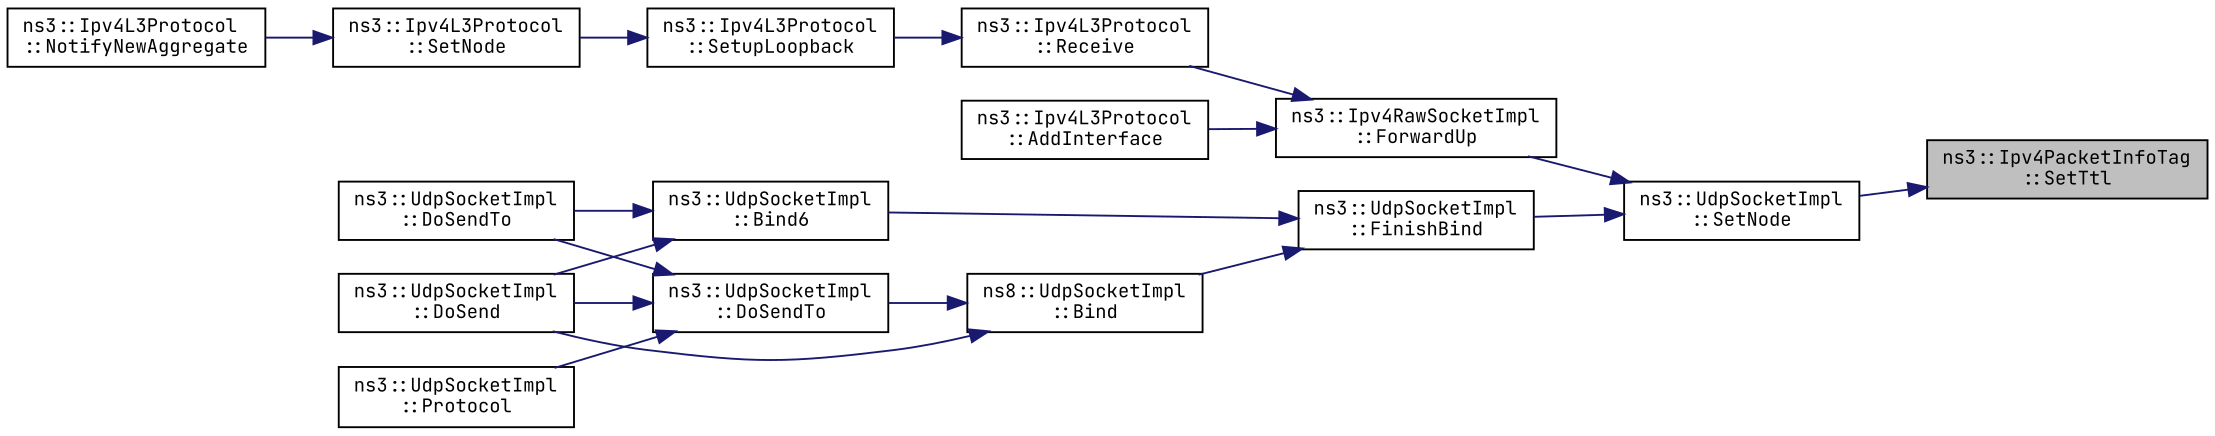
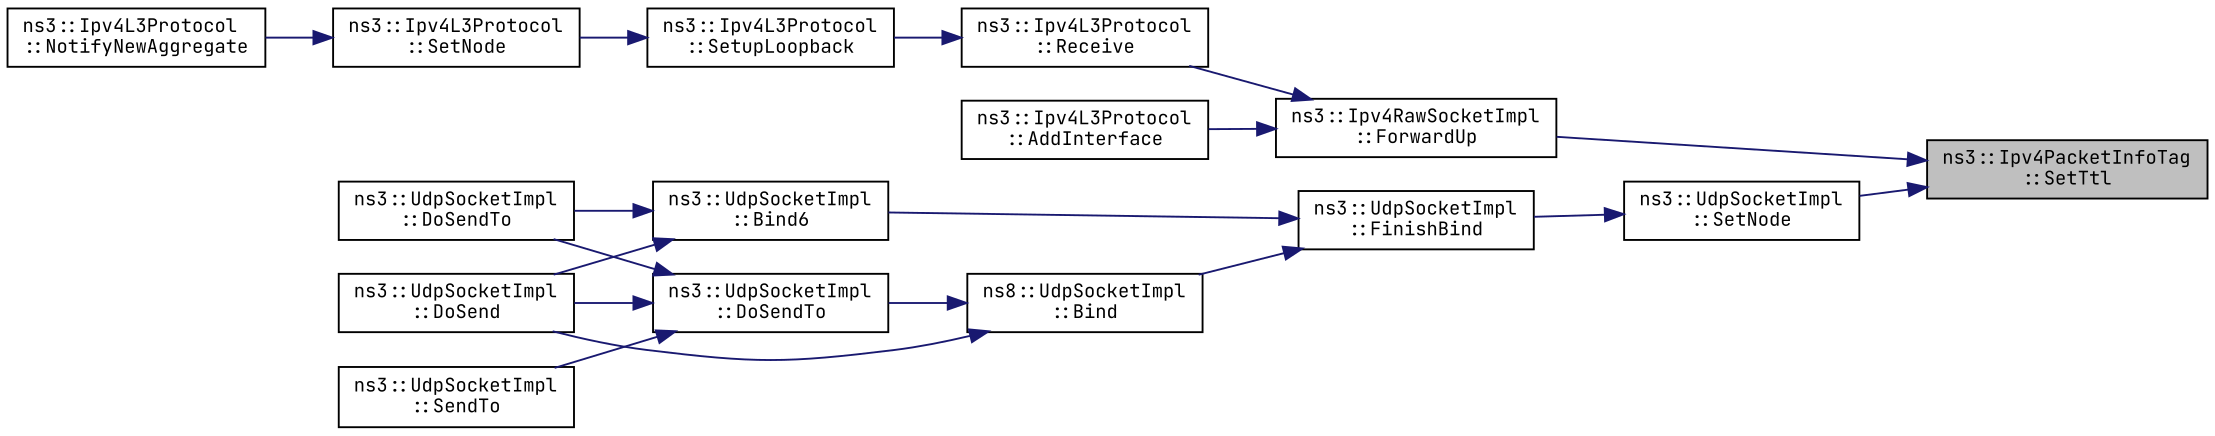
(1570, 167) -> (1732, 148)
(456, 397) -> (456, 397)
